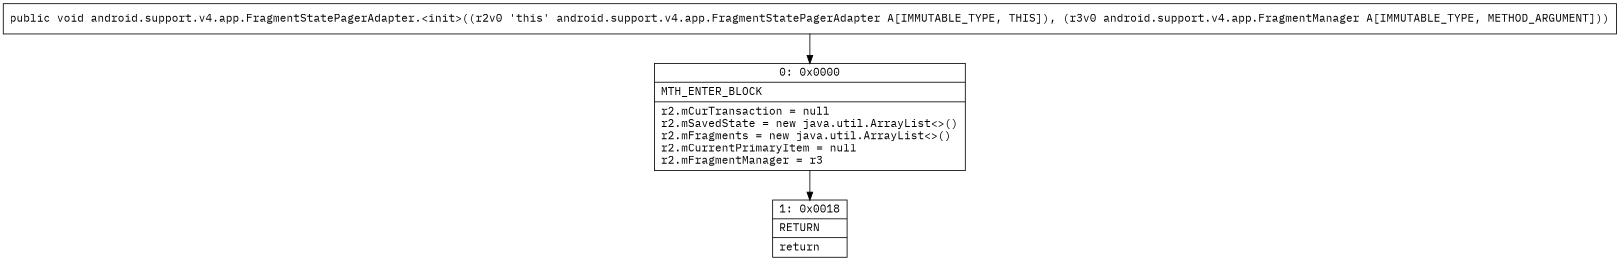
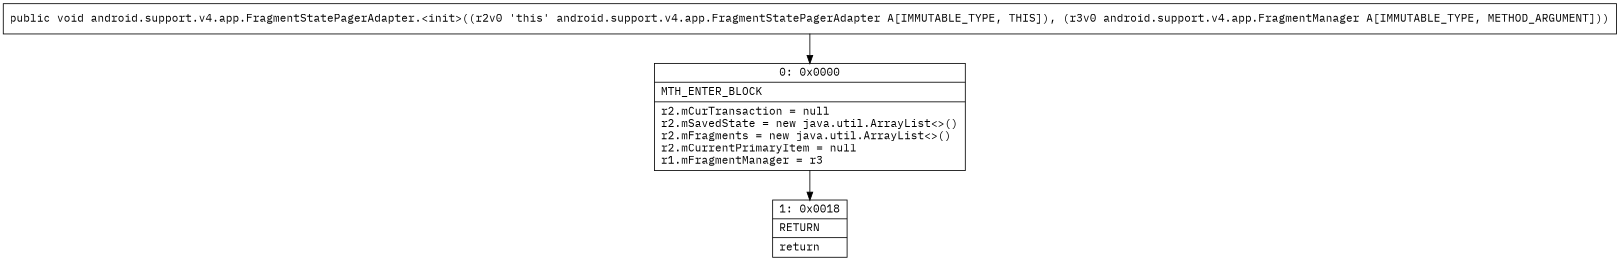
(742, 160) -> (742, 160)
